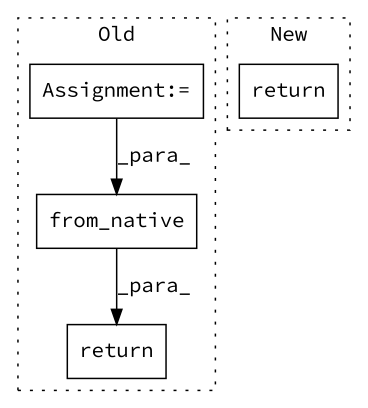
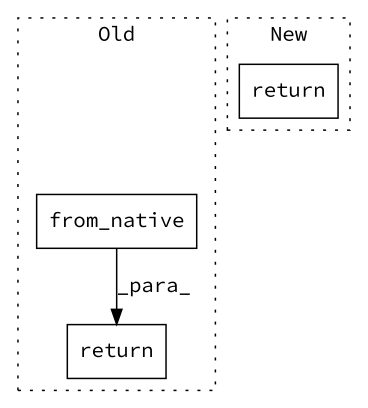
(117, 91) -> none
